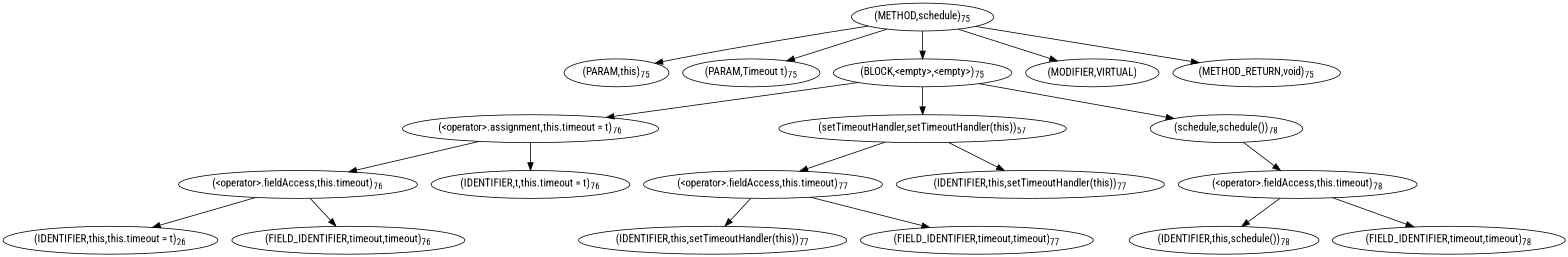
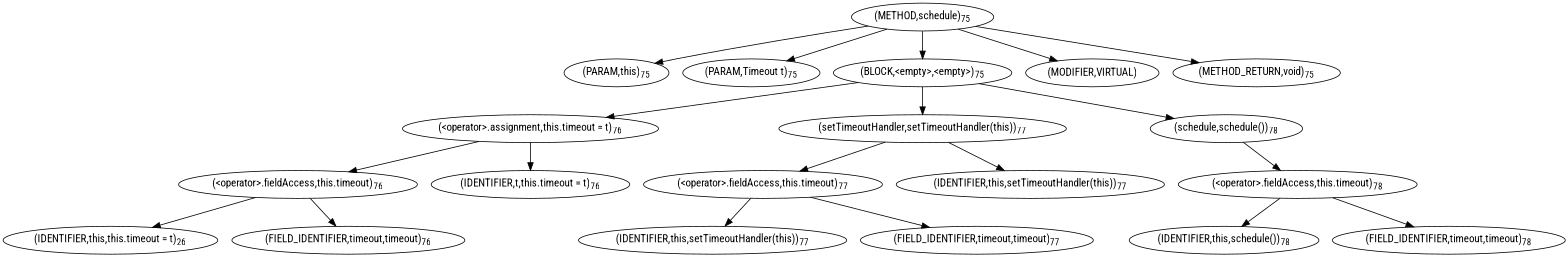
(1022, 127) -> (1022, 127)
